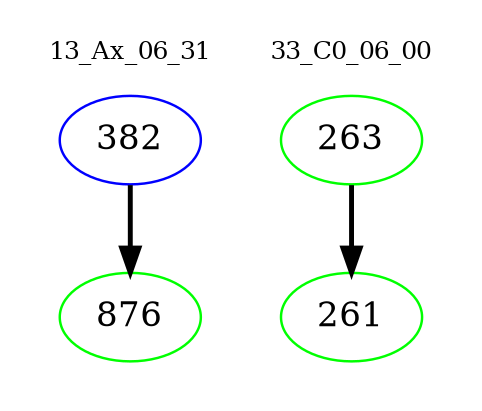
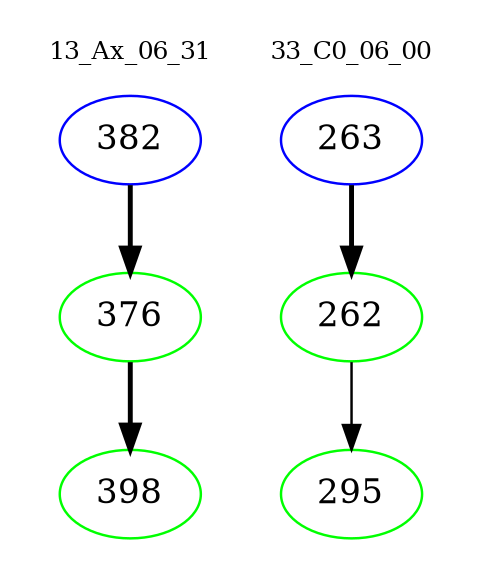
(352, 140) -> (352, 140)
(130, 317) -> (130, 317)
(352, 317) -> (352, 317)
none -> (130, 494)
none -> (352, 494)
